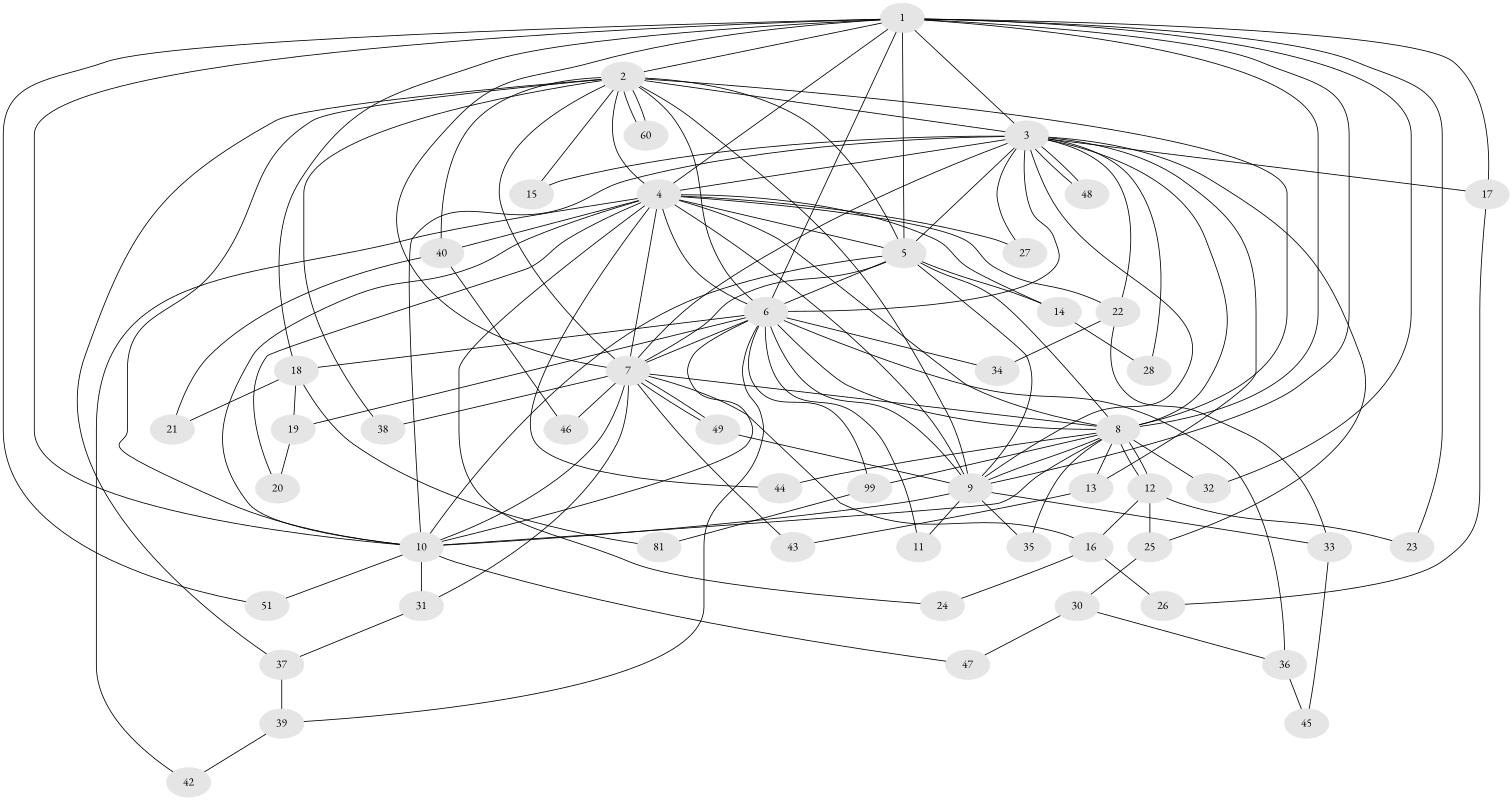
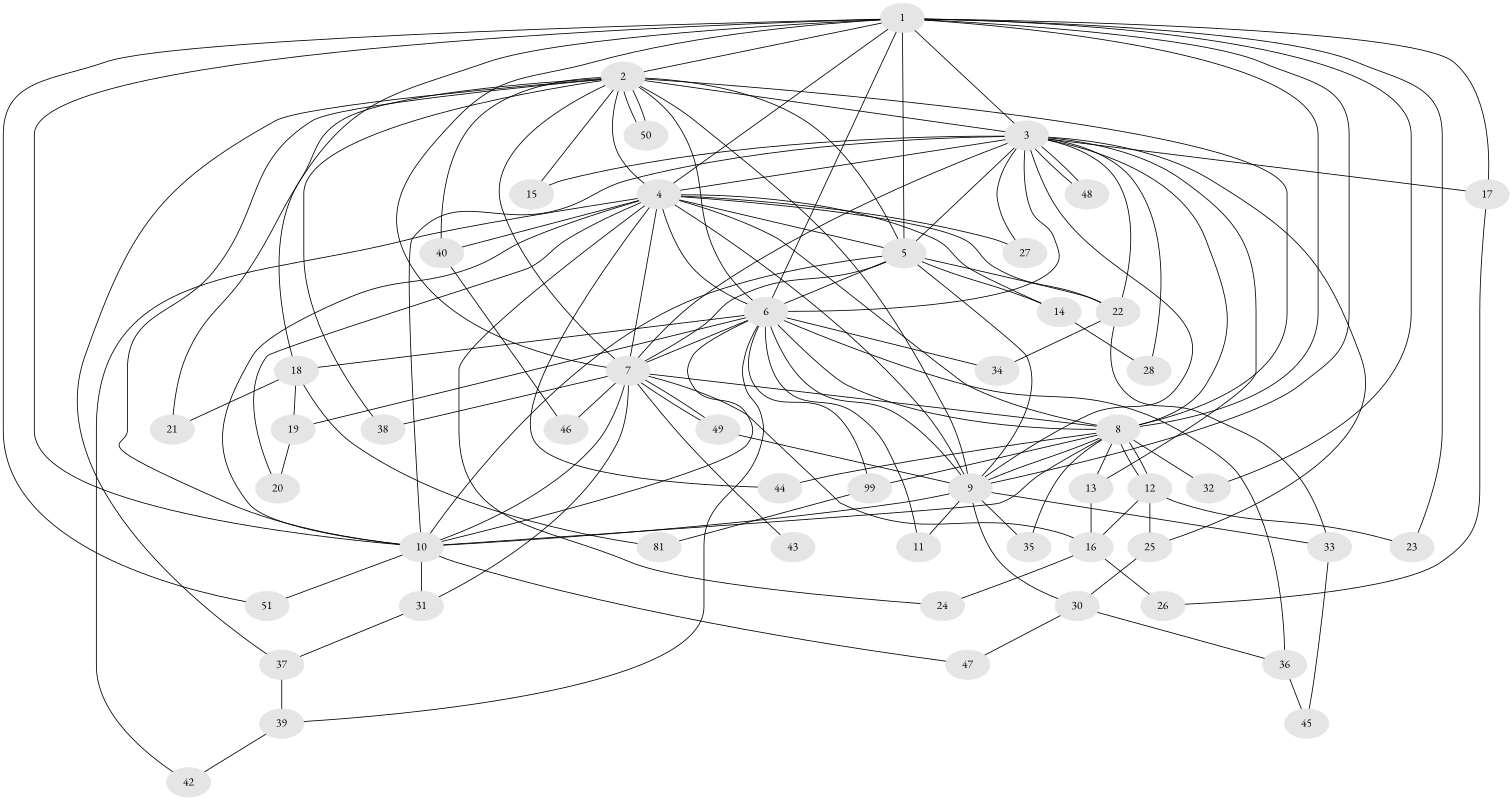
(646, 136) -> (646, 136)
(271, 311) -> (315, 150)
(1025, 325) -> (996, 275)
(955, 517) -> (1091, 518)
none -> (1001, 563)
